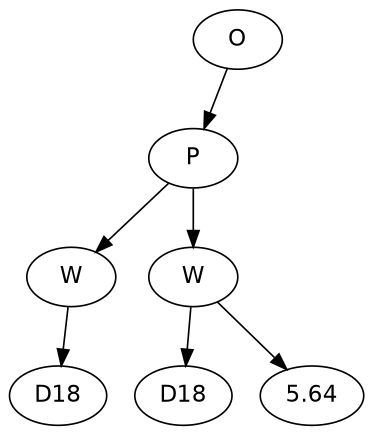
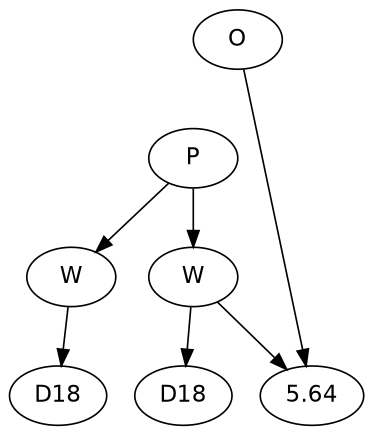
(219, 91) -> (273, 210)
